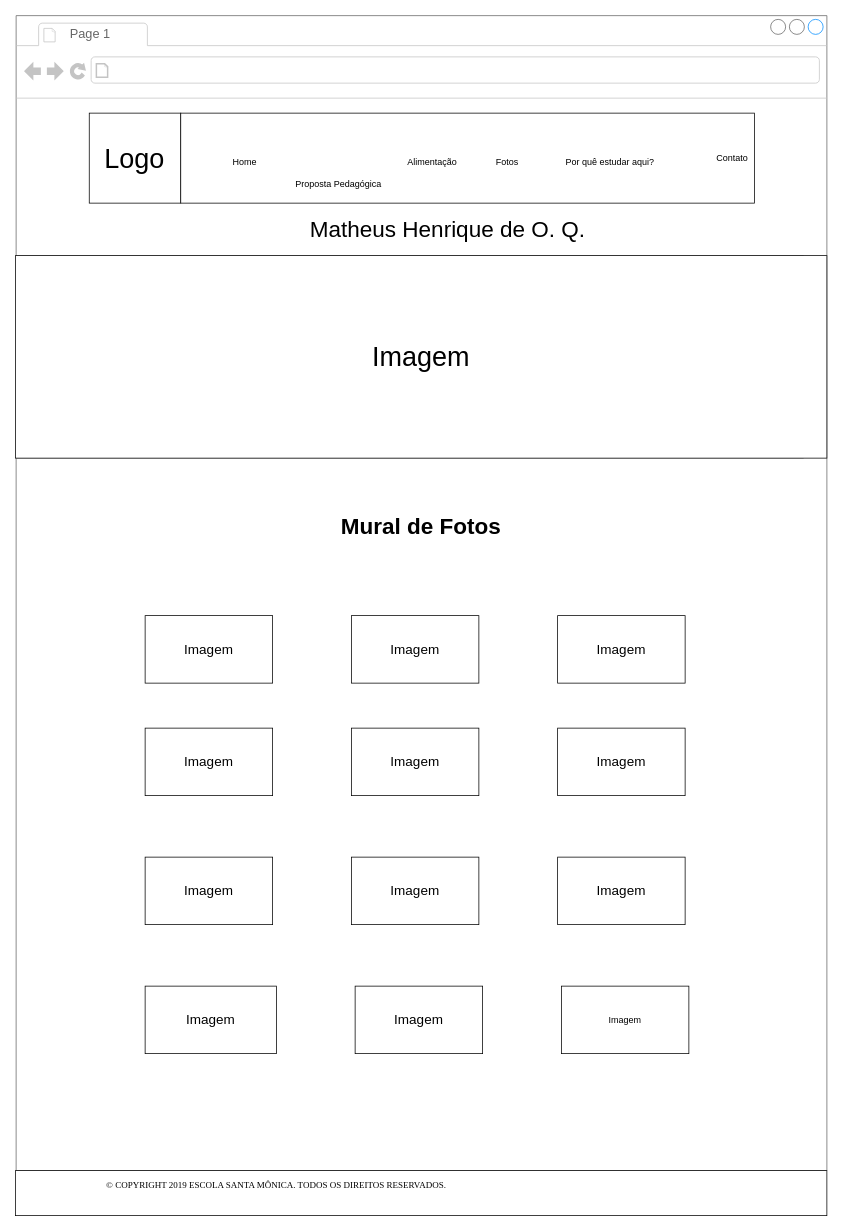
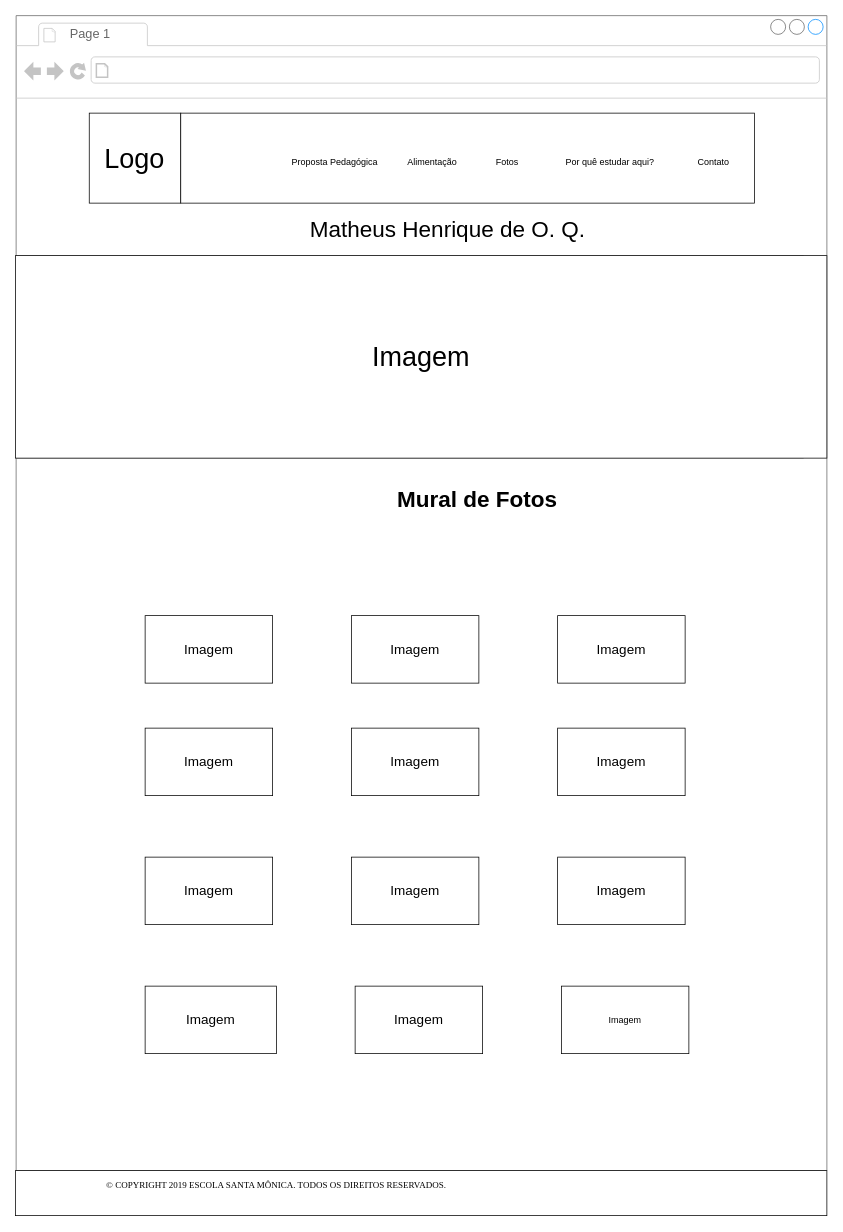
(732, 158) -> (713, 162)
(245, 162) -> none
(338, 184) -> (335, 162)
(421, 525) -> (477, 499)
